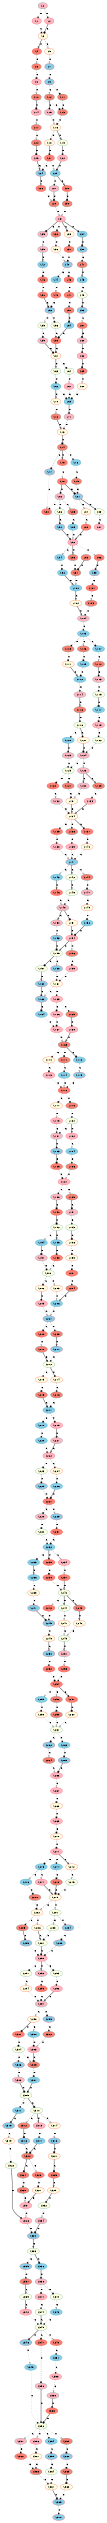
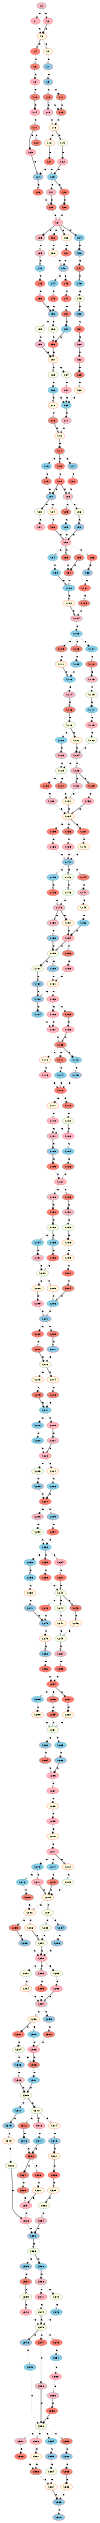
(36, 150) -> (30, 139)
(54, 504) -> (71, 488)
